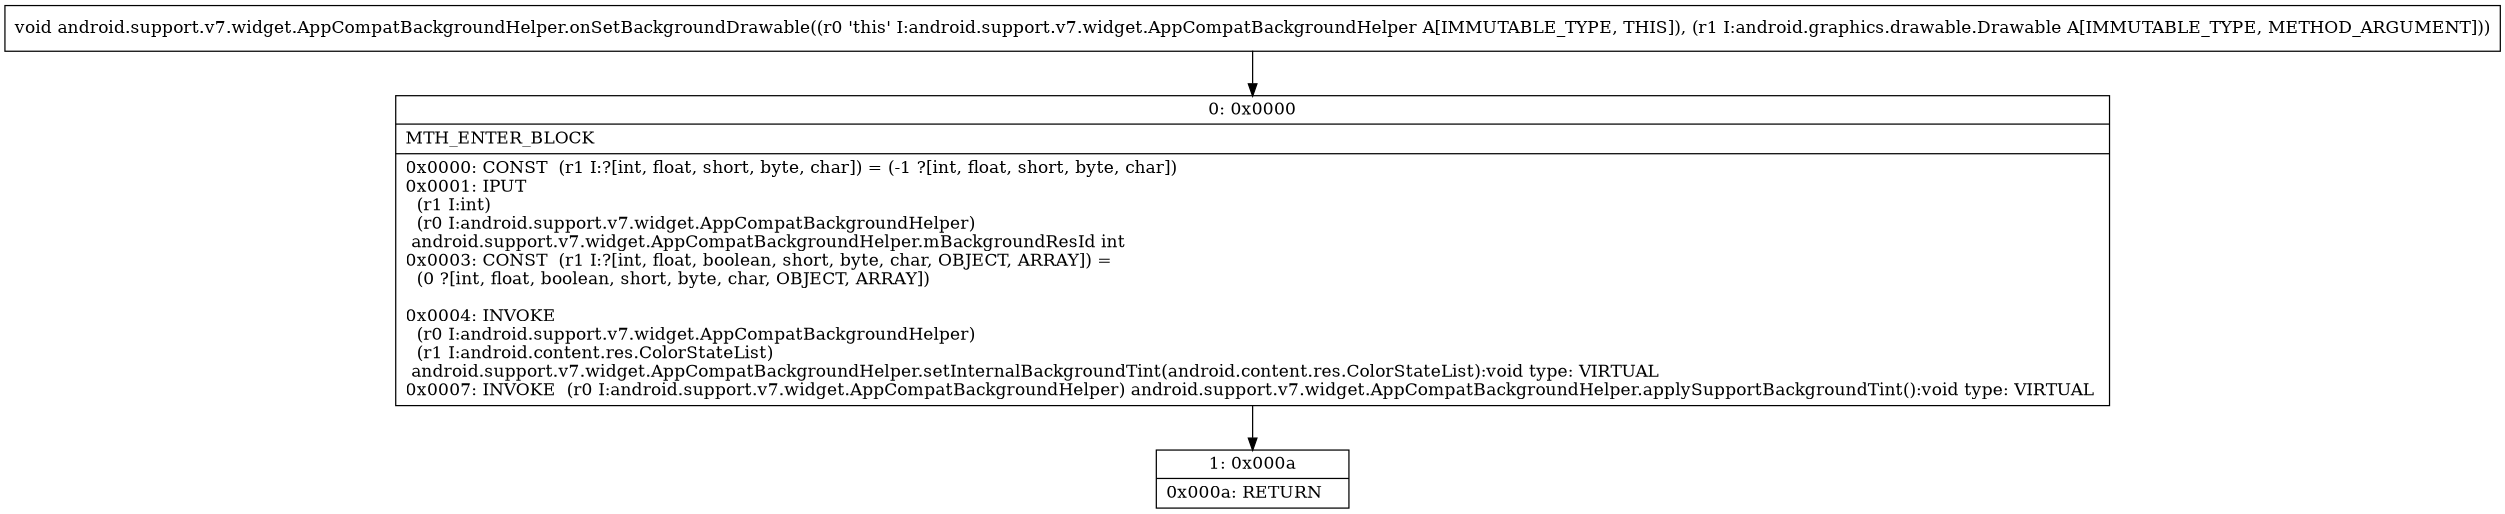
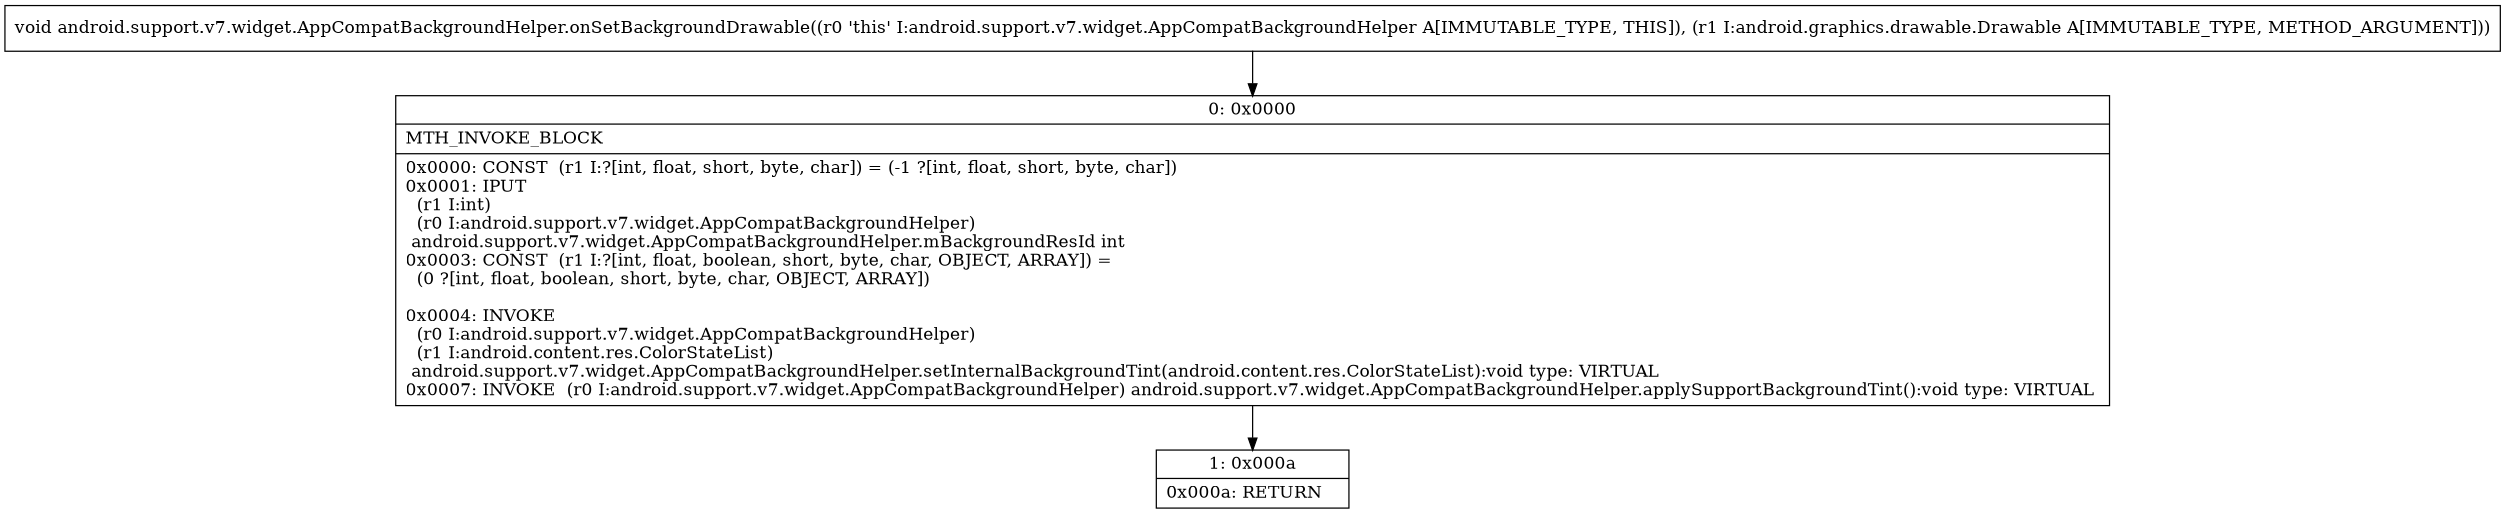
(501, 138) -> (504, 138)
